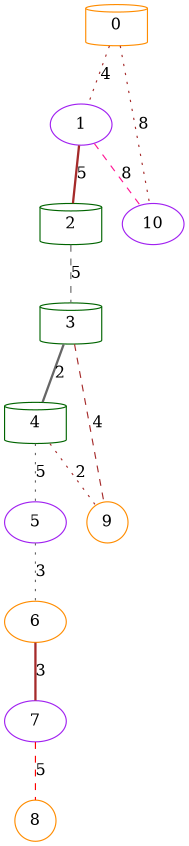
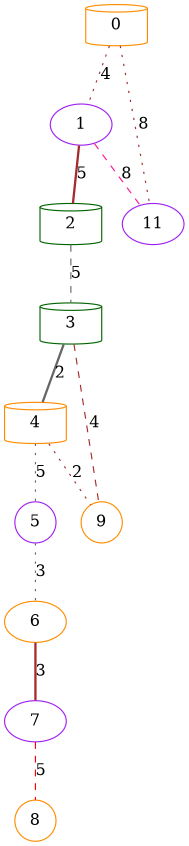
(153, 224) -> (153, 224)
(35, 423) -> (35, 423)
(35, 522) -> (35, 522)
